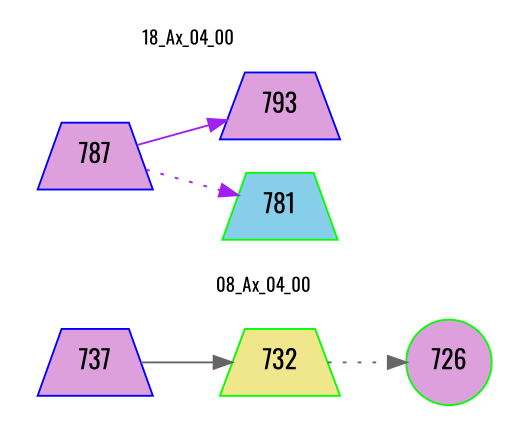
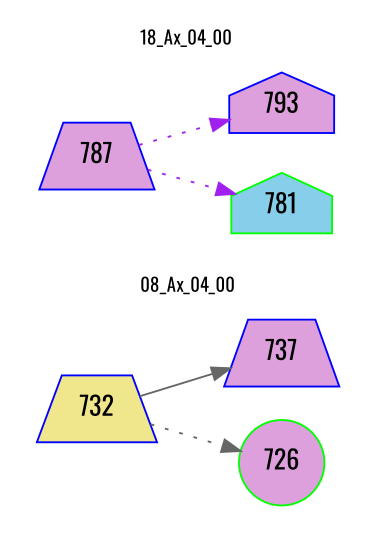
(280, 106) -> (282, 106)
(173, 135) -> (175, 135)
(280, 206) -> (282, 206)
(177, 362) -> (176, 385)
(280, 362) -> (97, 409)
